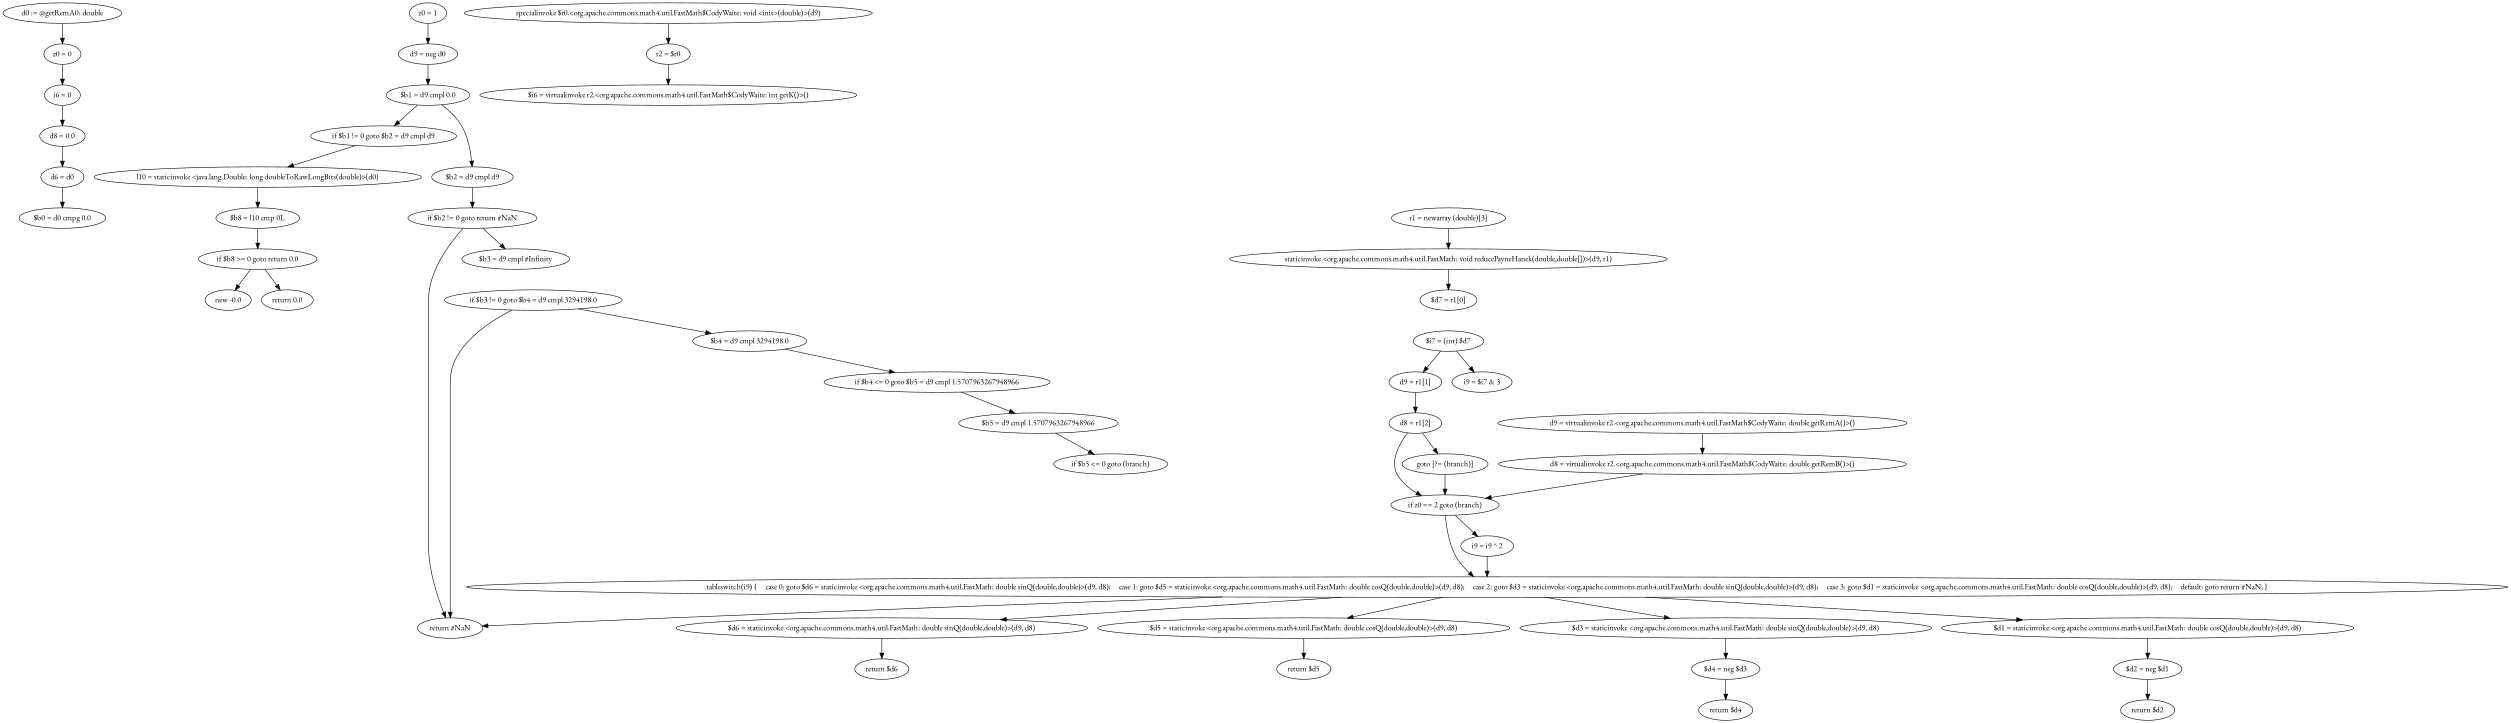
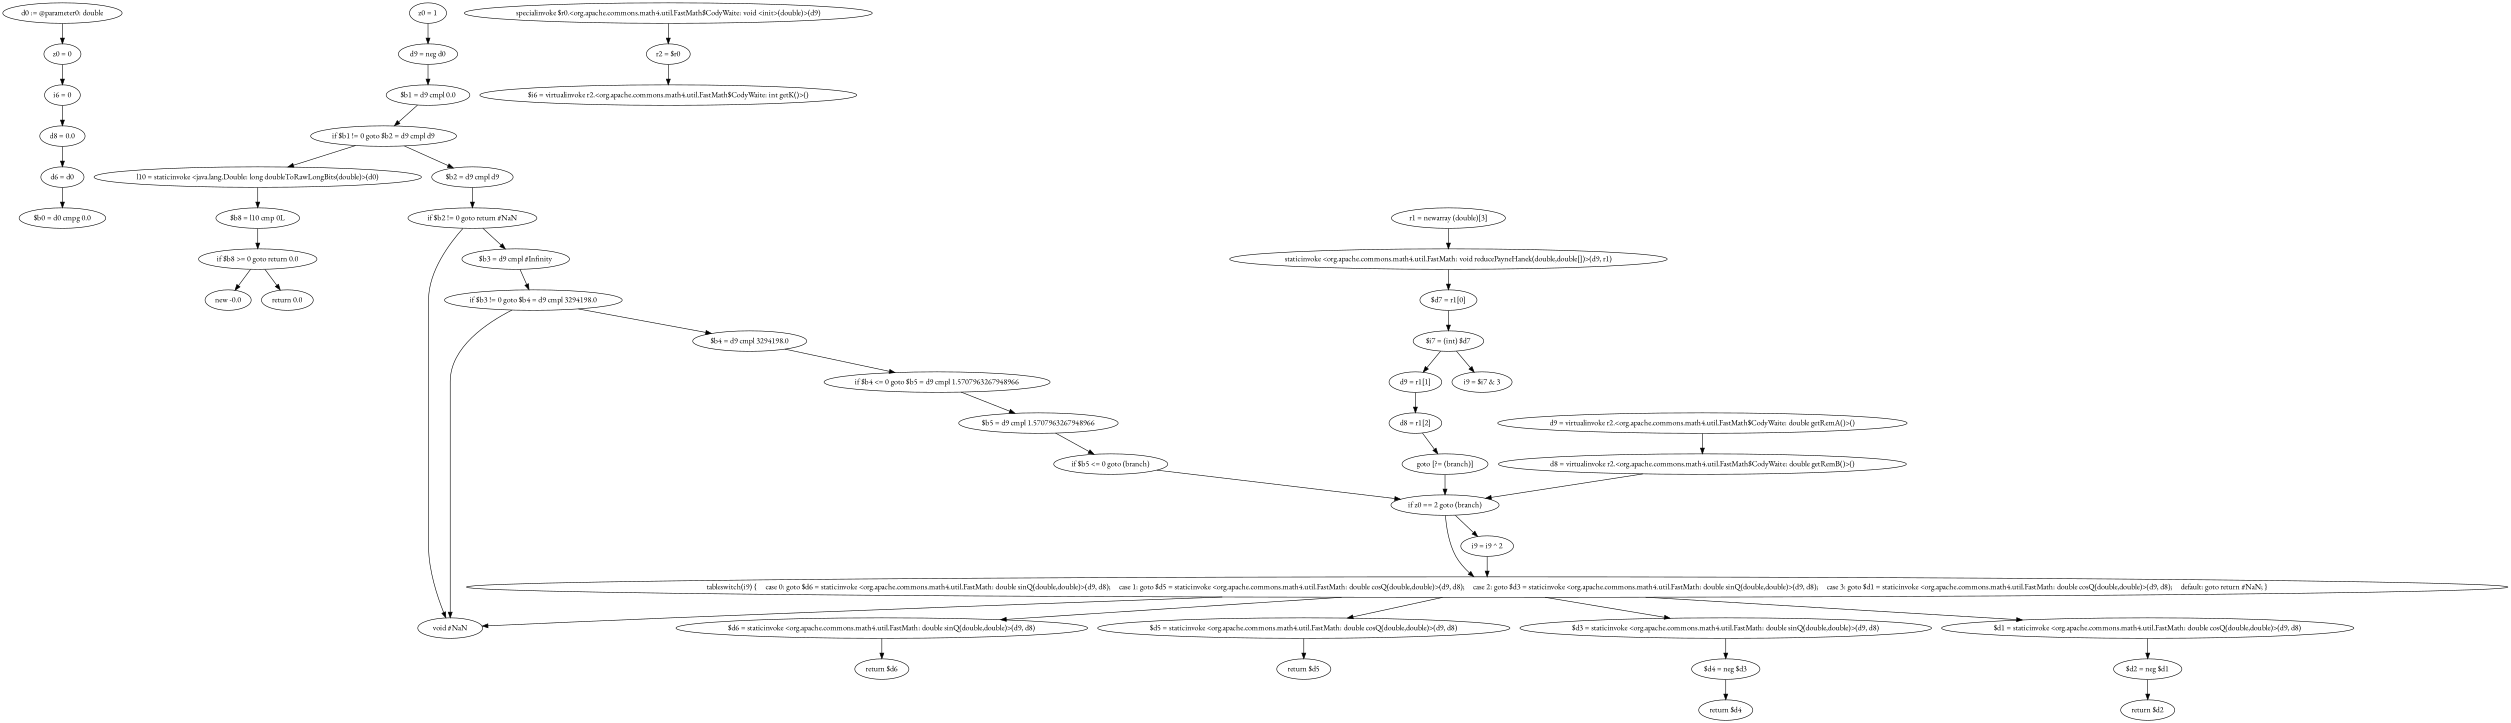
(62, 13) -> (62, 13)
(463, 129) -> (426, 156)
none -> (523, 277)
none -> (1448, 318)
(1395, 466) -> (1276, 484)
(450, 628) -> (450, 628)
